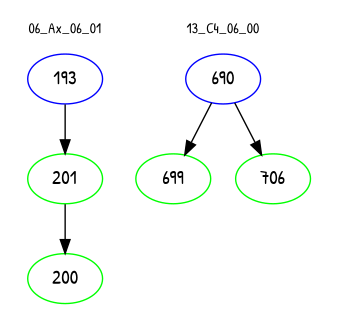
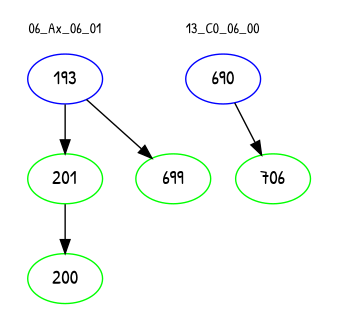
(223, 30) -> (223, 30)
(201, 123) -> (104, 116)
